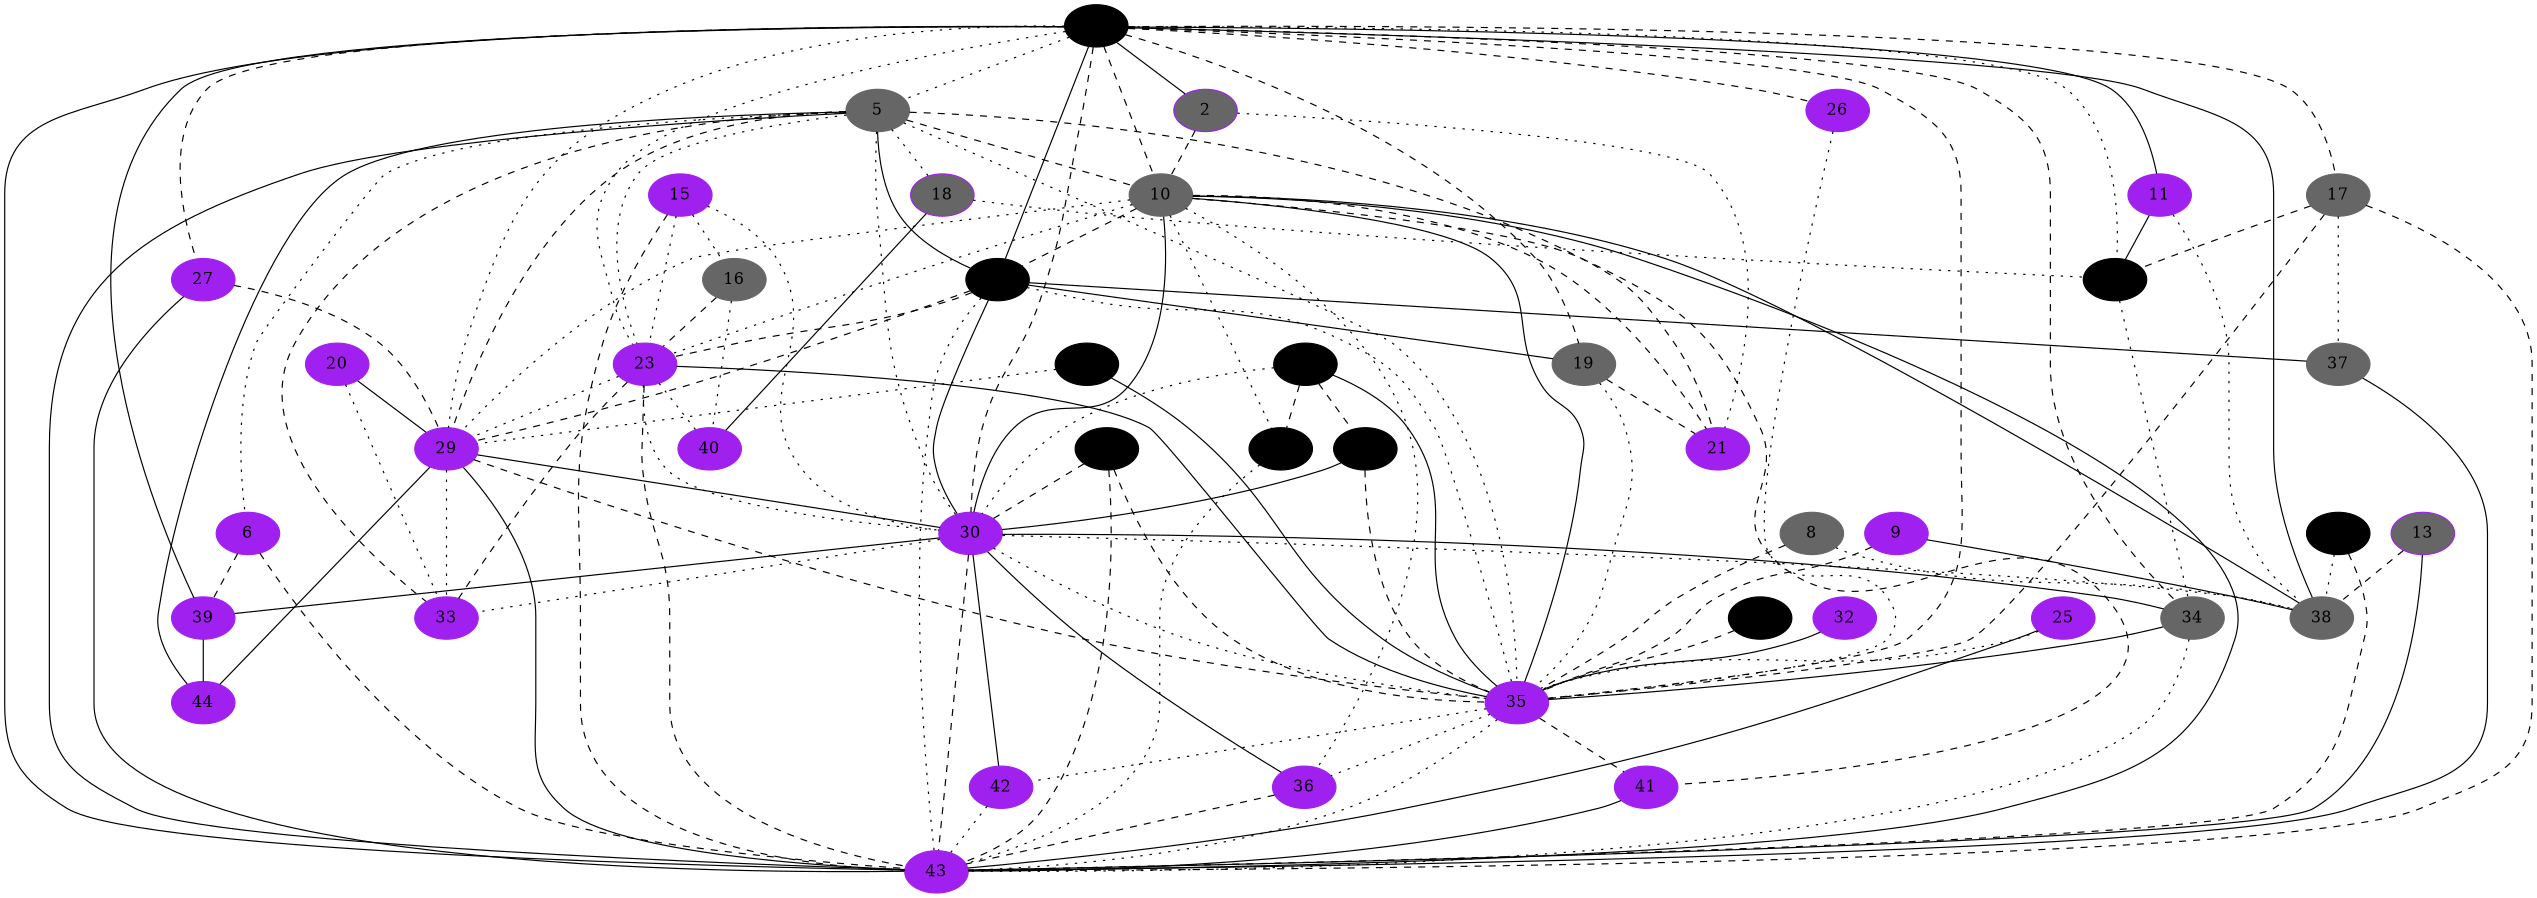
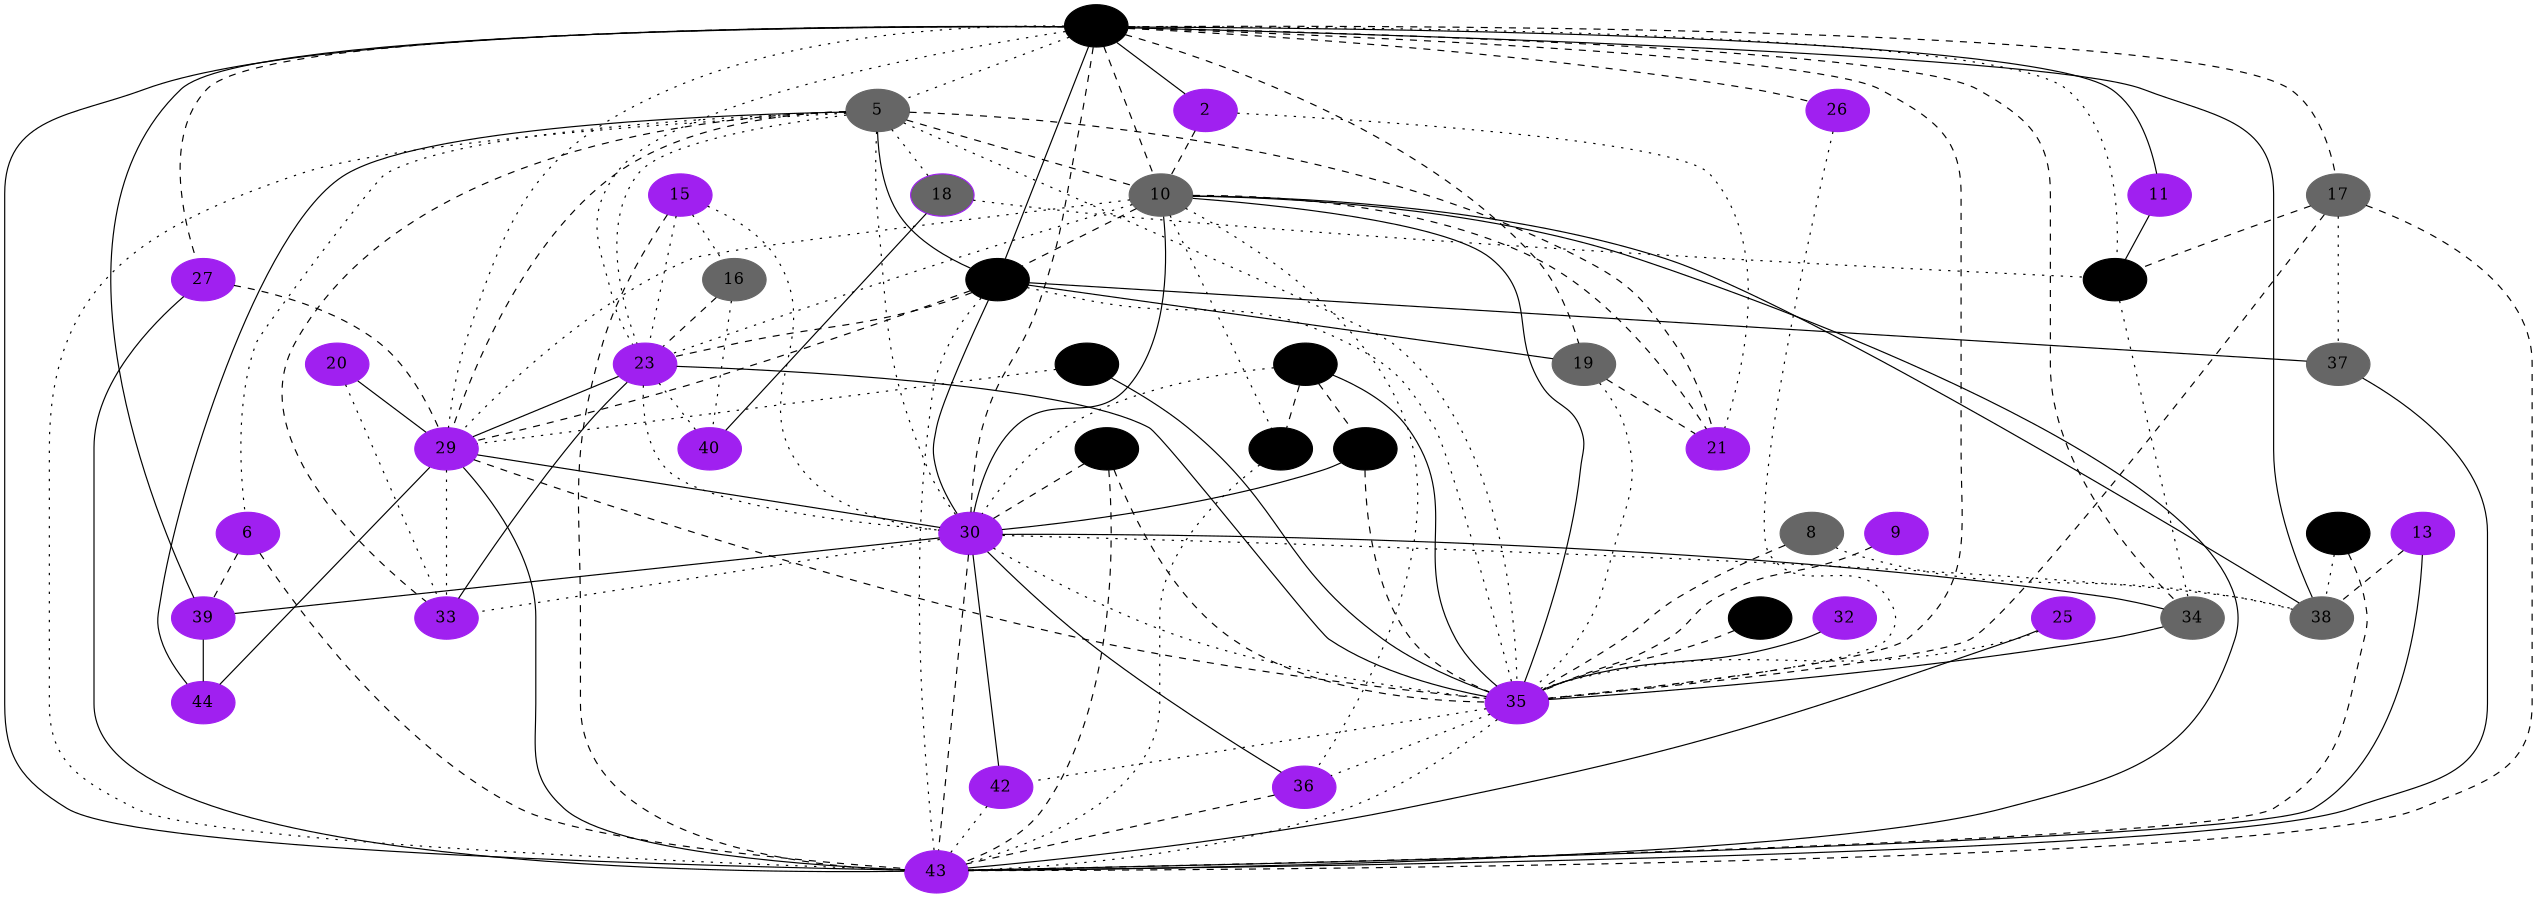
(1206, 110) -> (1206, 110)
(546, 407) -> (546, 407)
(2229, 414) -> none
(534, 492) -> (534, 492)
(2423, 533) -> (2423, 533)
(49, 557) -> (49, 557)
(2110, 572) -> none
(670, 697) -> none
(1646, 787) -> none
(1711, 838) -> none
